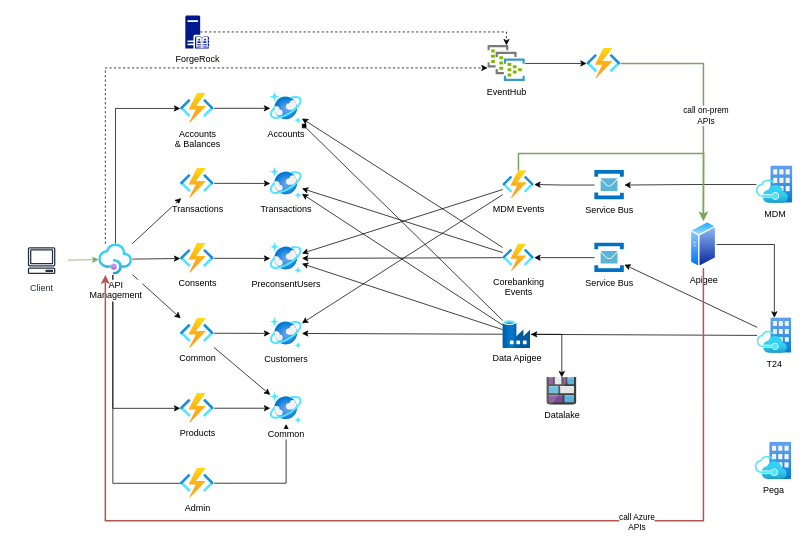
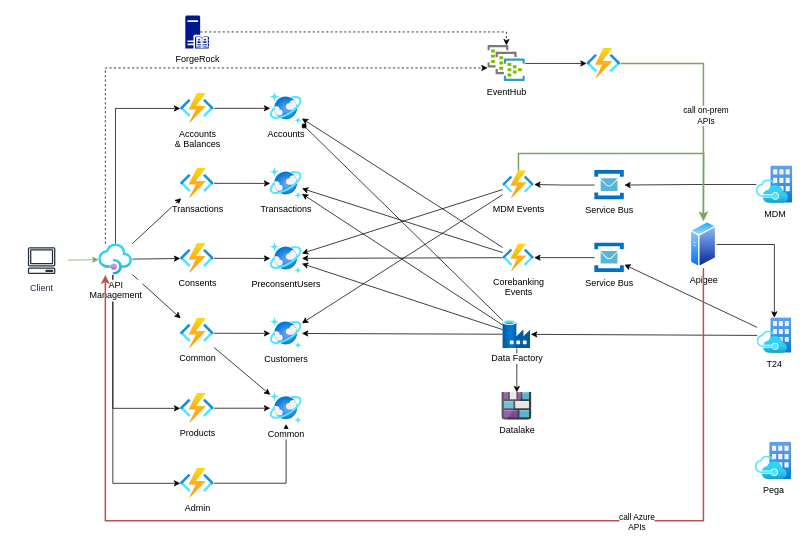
(518, 359) -> (518, 359)
(562, 391) -> (517, 406)
(175, 483) -> (174, 483)
